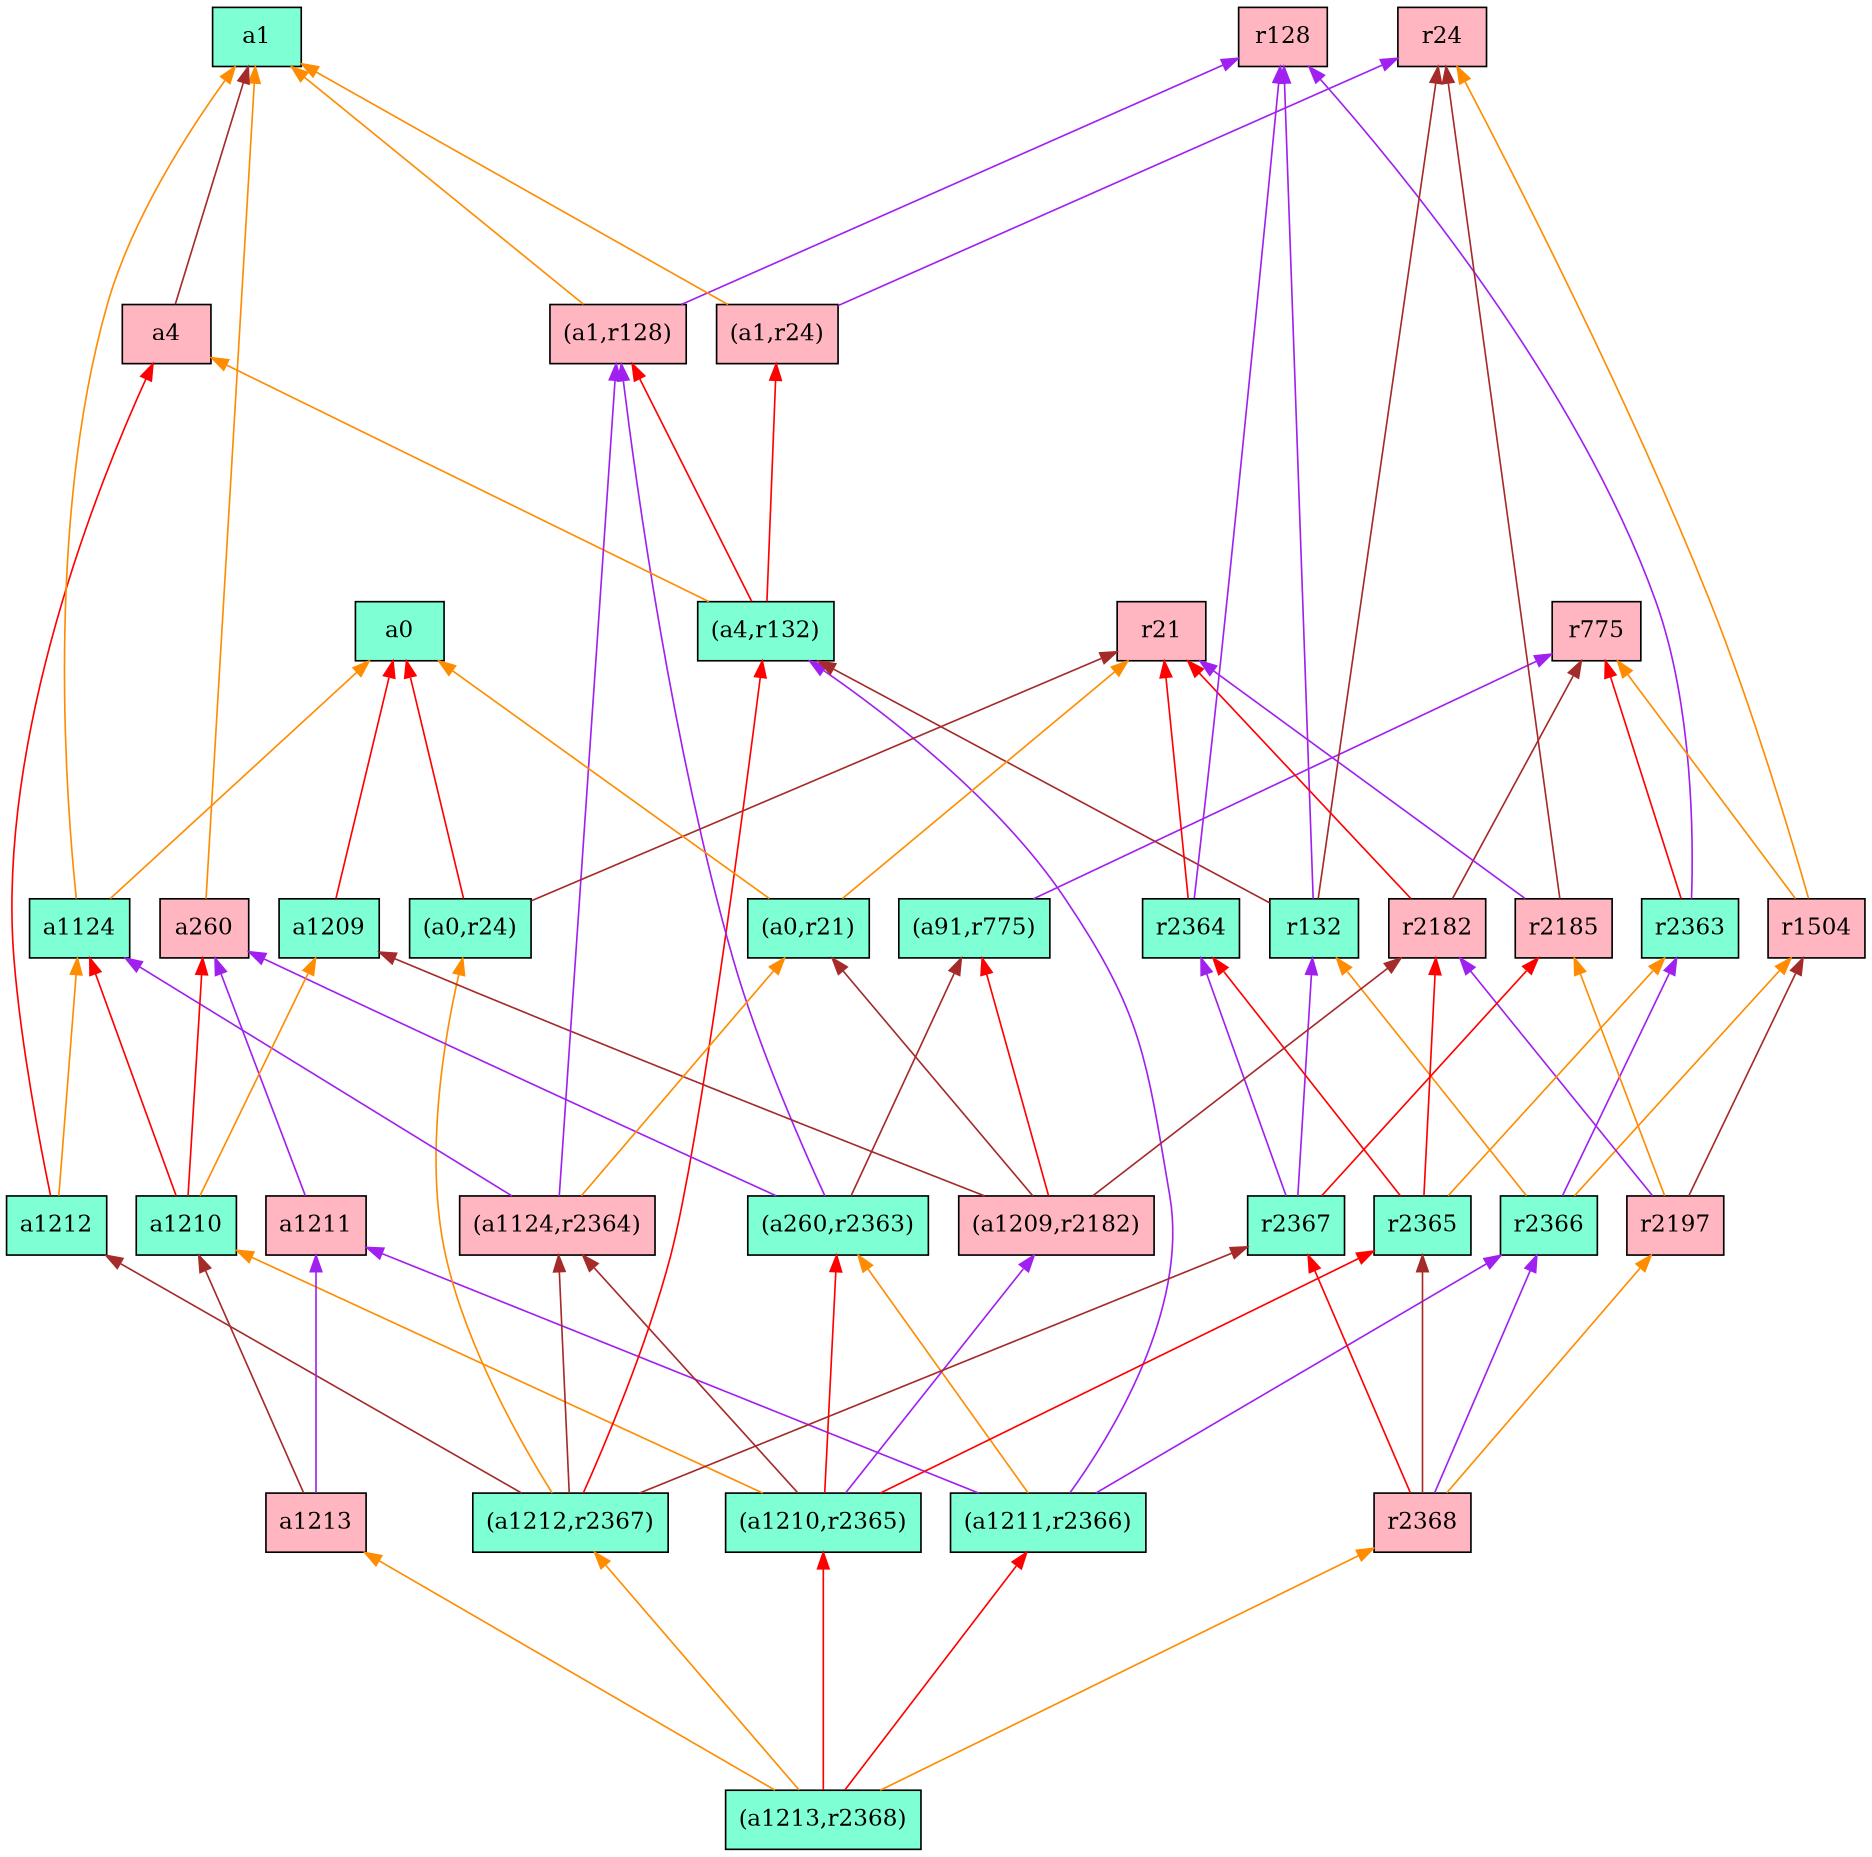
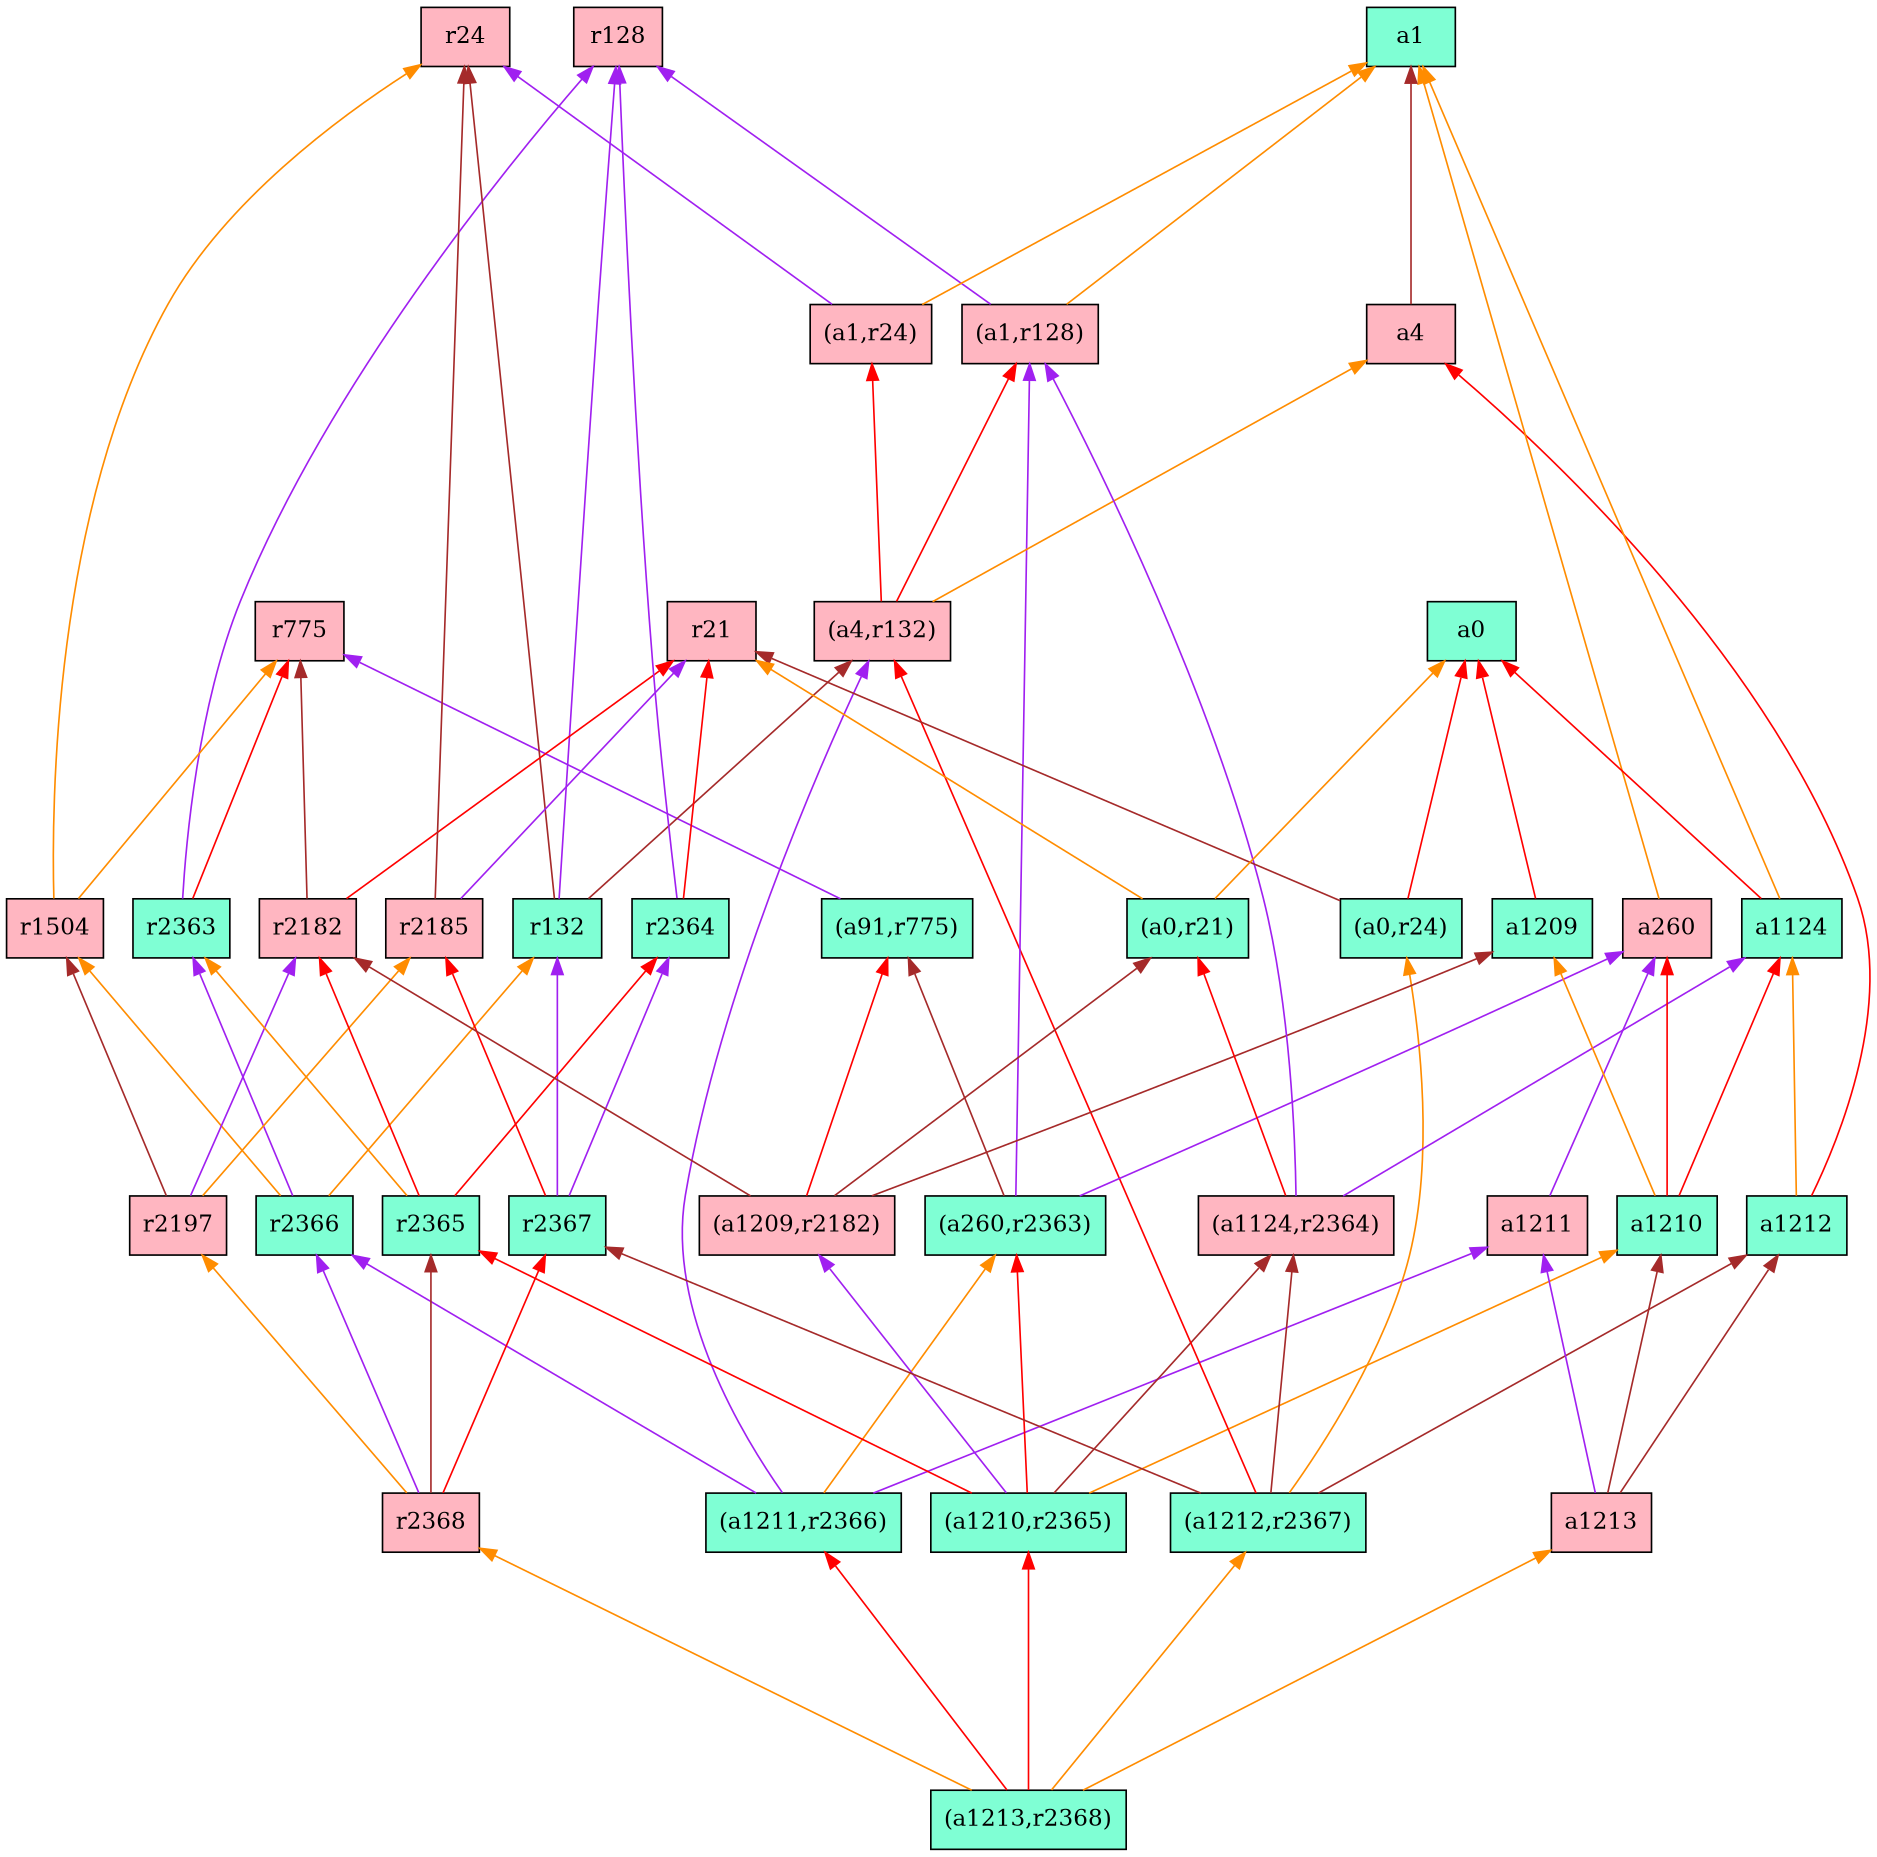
(766, 631) -> (882, 631)
(234, 785) -> (1638, 785)
(673, 1089) -> (1245, 1085)
none -> (1694, 1381)
